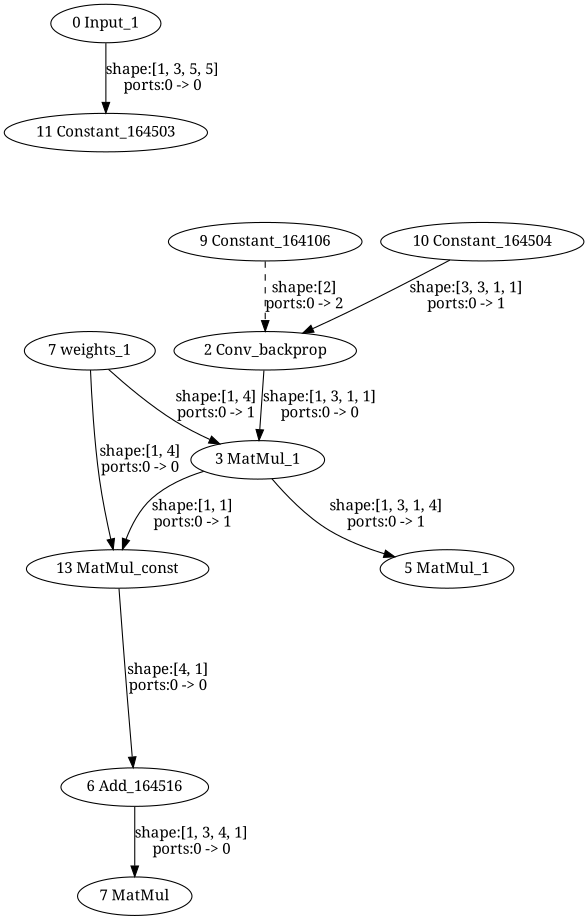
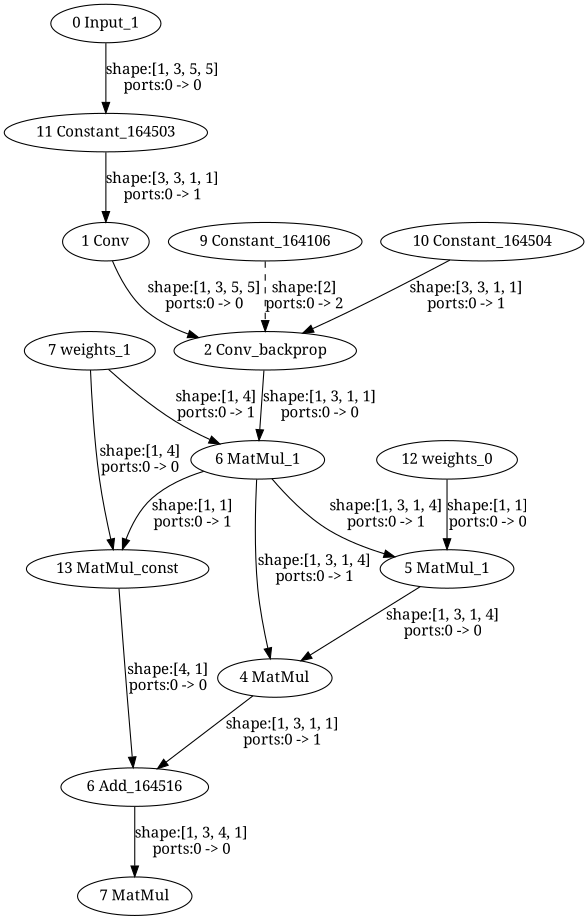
none -> (106, 242)
(258, 460) -> (258, 460)
none -> (447, 460)
none -> (275, 678)
